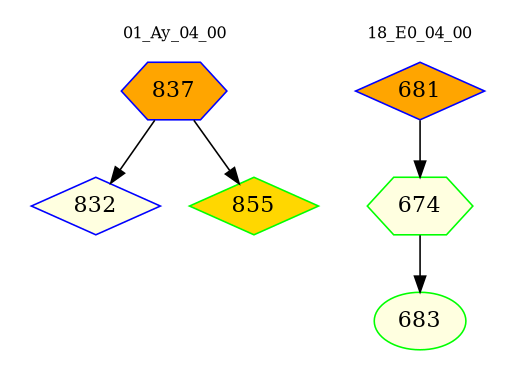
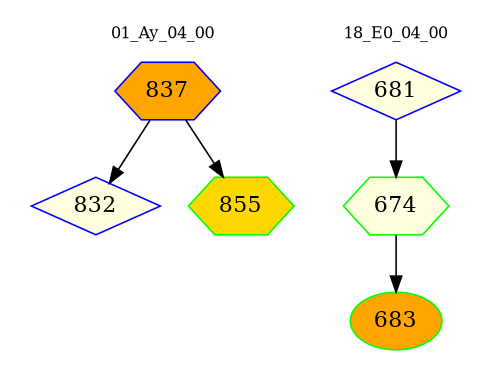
(420, 91) -> (396, 91)
(254, 206) -> (241, 206)
(420, 321) -> (396, 321)
